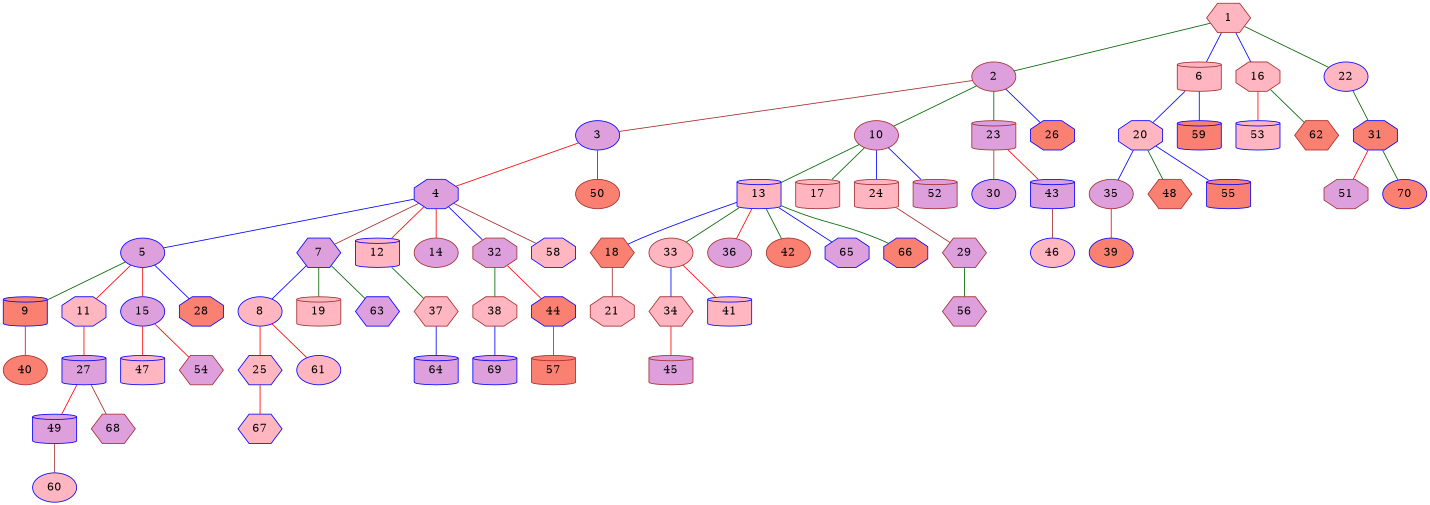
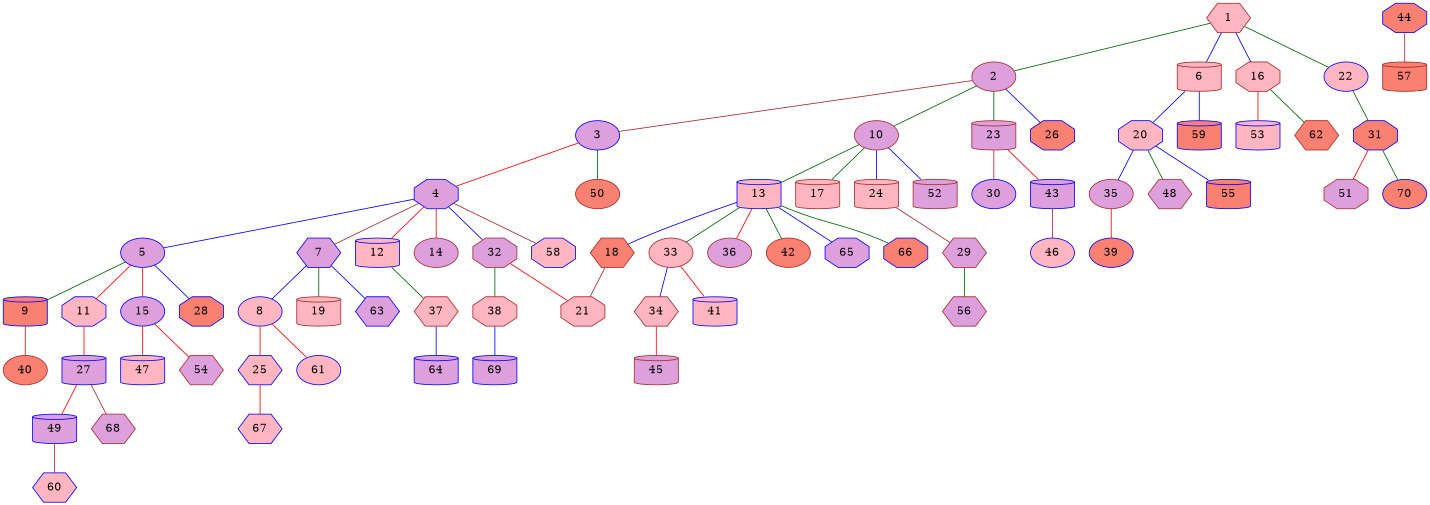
(1170, 194) -> (1170, 194)
(348, 282) -> (348, 282)
(524, 282) -> (539, 282)
(55, 488) -> (55, 488)
